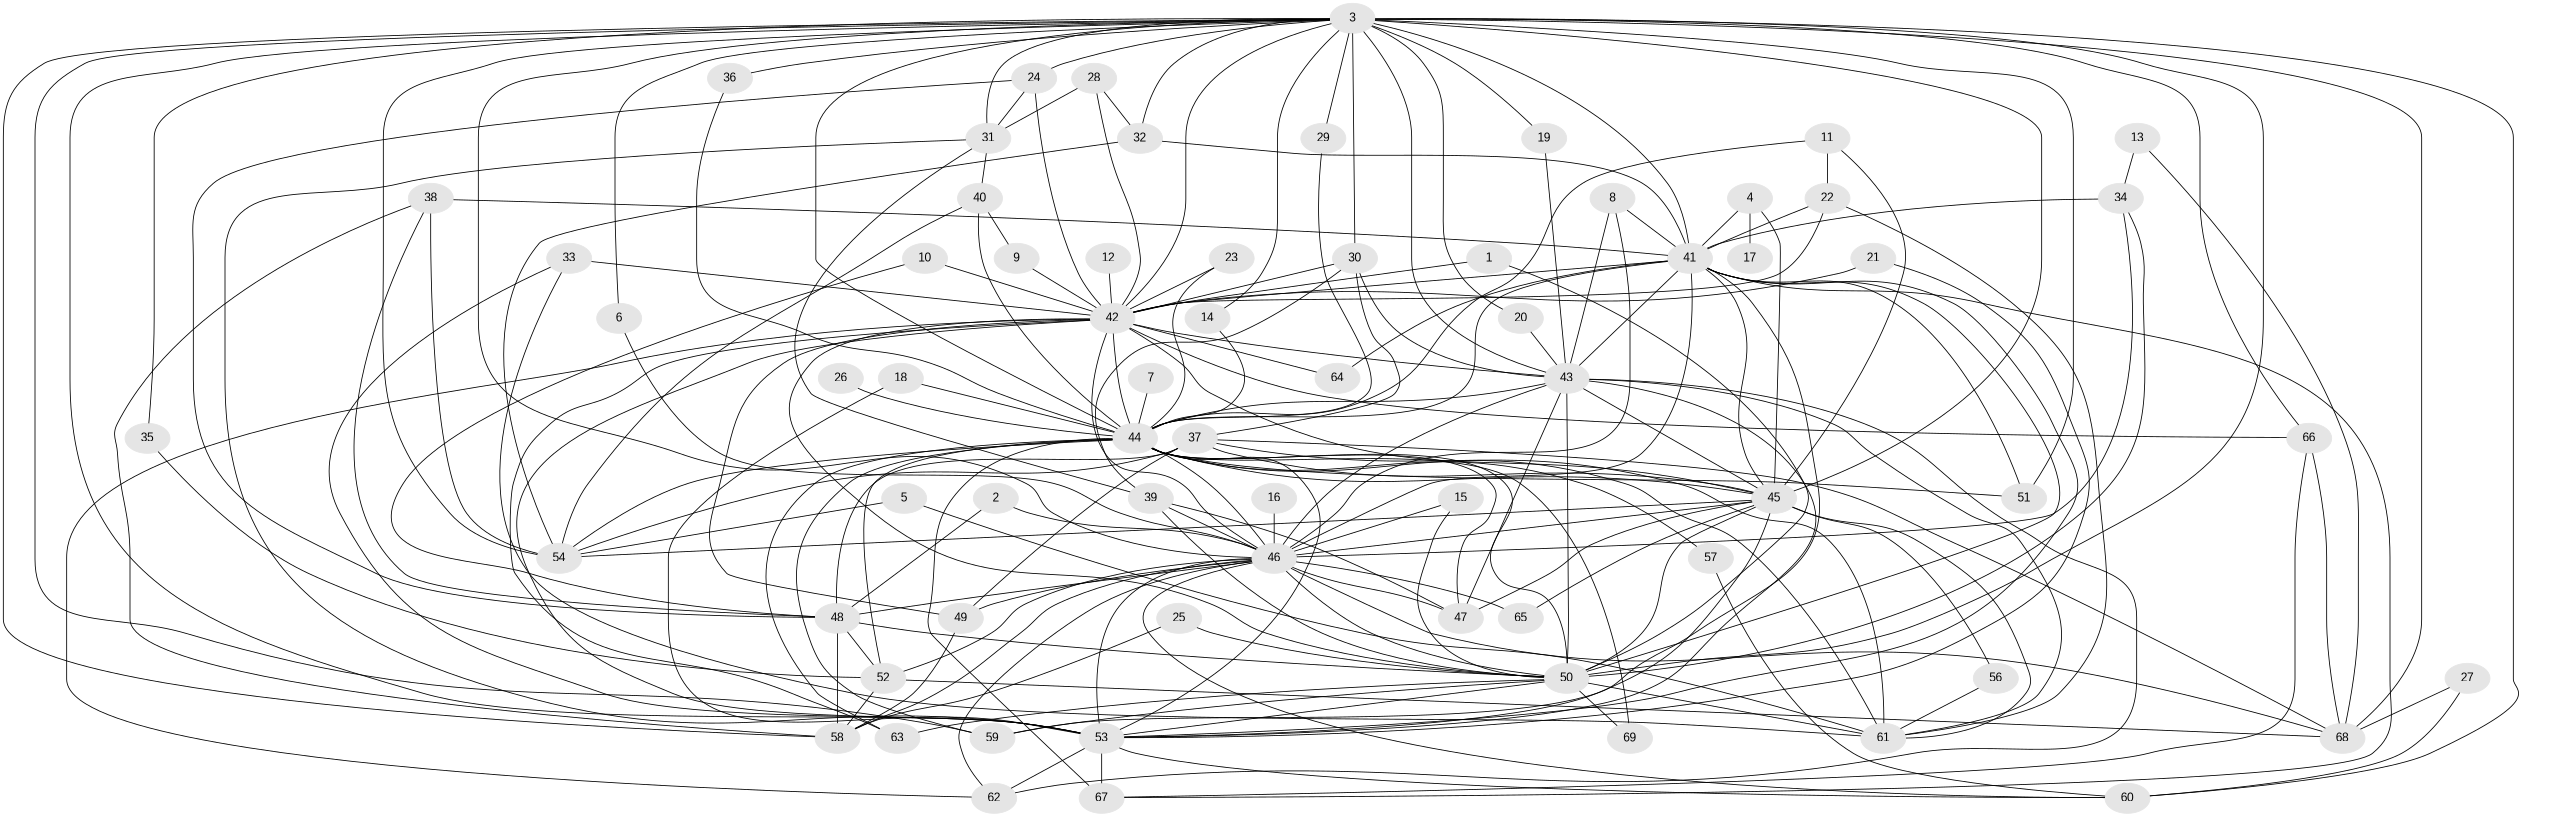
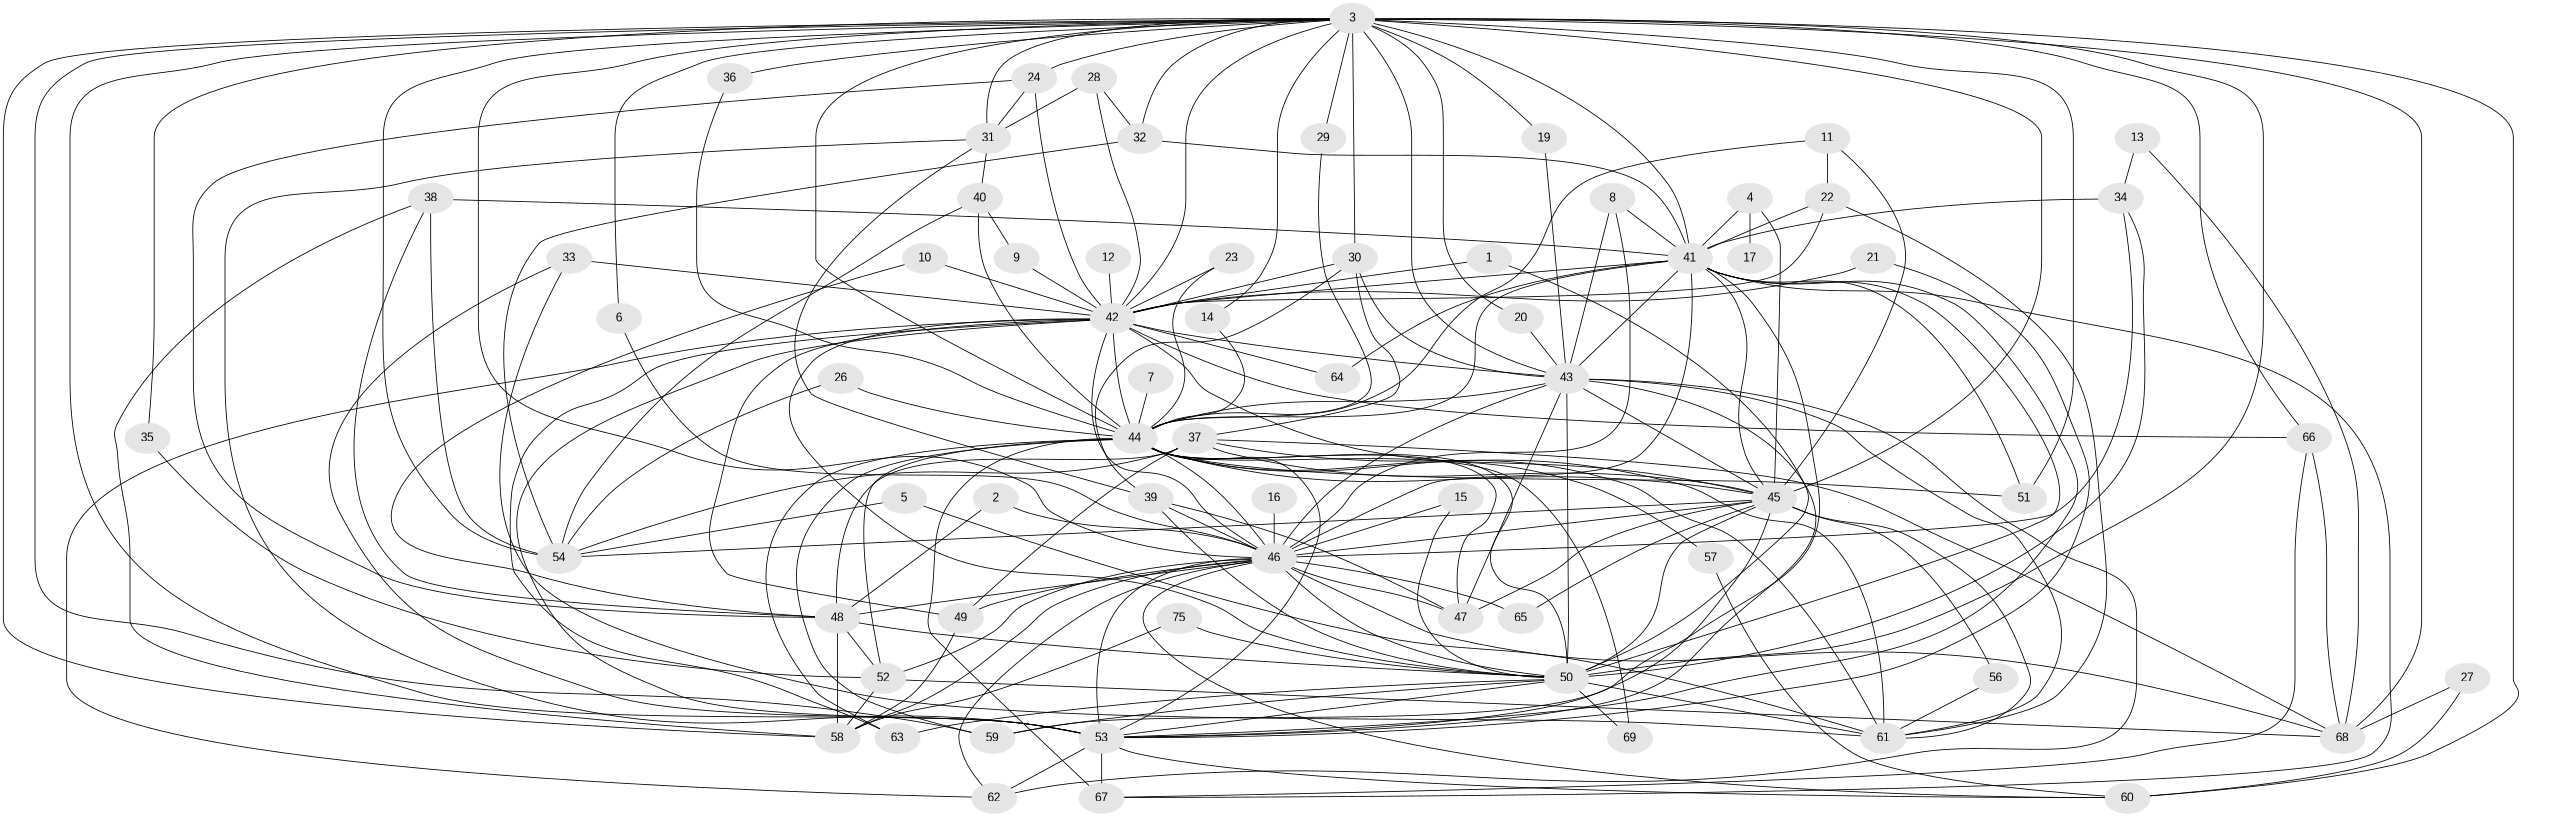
(901, 378) -> none
(834, 460) -> (681, 445)
(1179, 618) -> (1179, 618)
